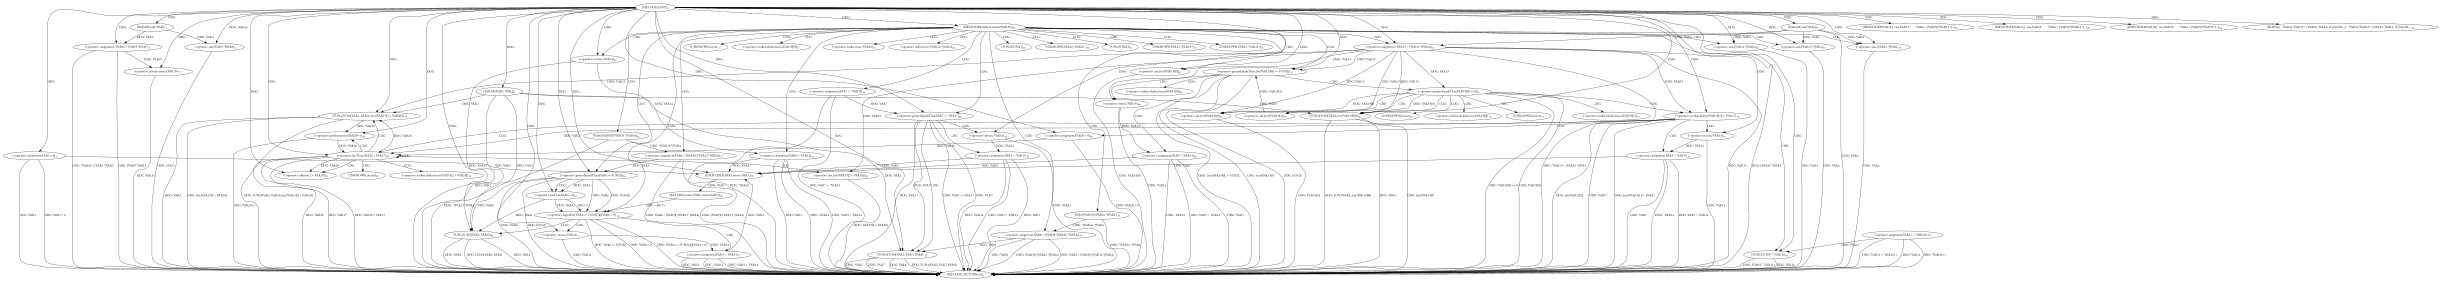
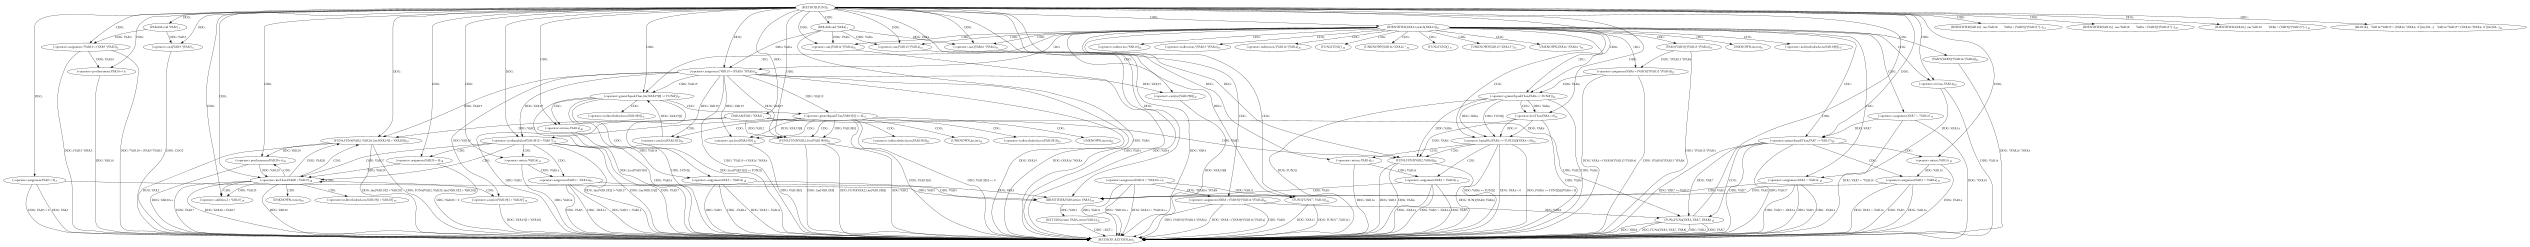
(238, 27) -> (202, 27)
none -> (1193, 47)
(793, 118) -> (1550, 16)
(641, 205) -> (1091, 230)
(1071, 225) -> (1180, 190)
none -> (1516, 229)
